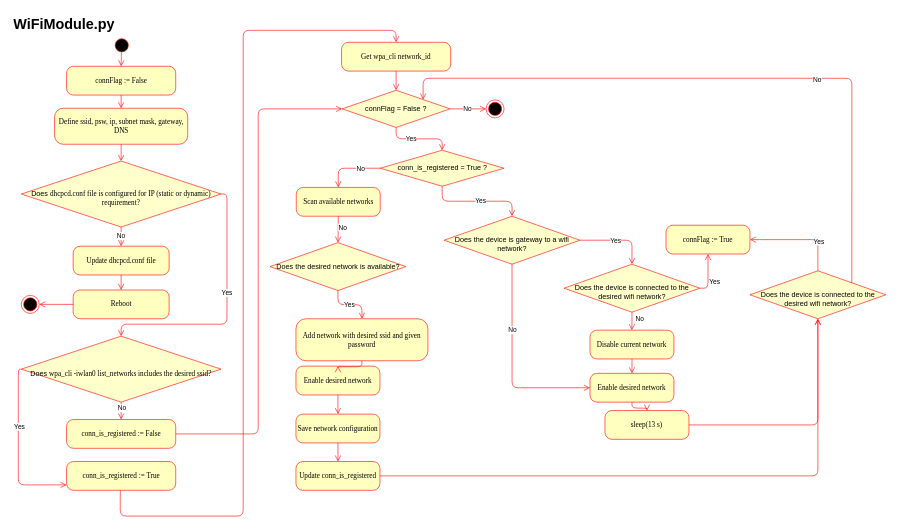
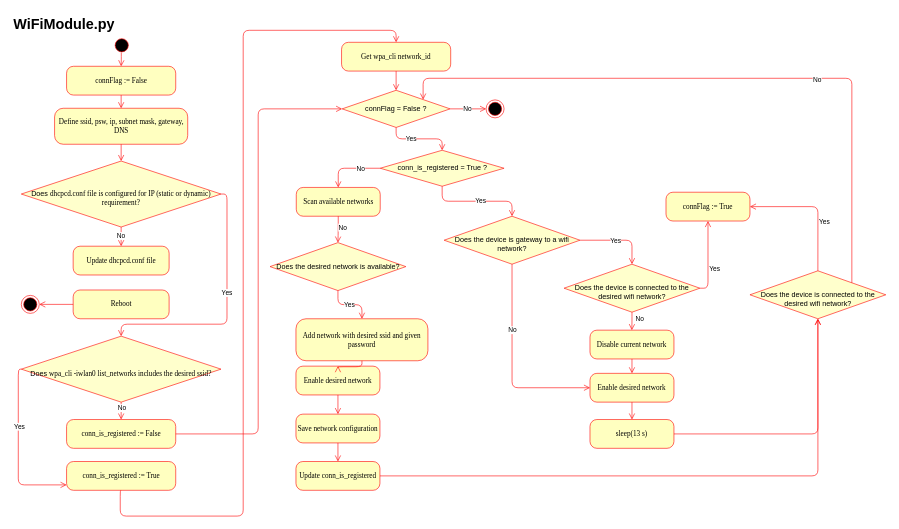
(708, 240) -> (708, 207)
(121, 281) -> none
(647, 425) -> (632, 434)
